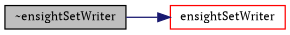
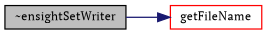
(228, 17) -> (216, 17)
